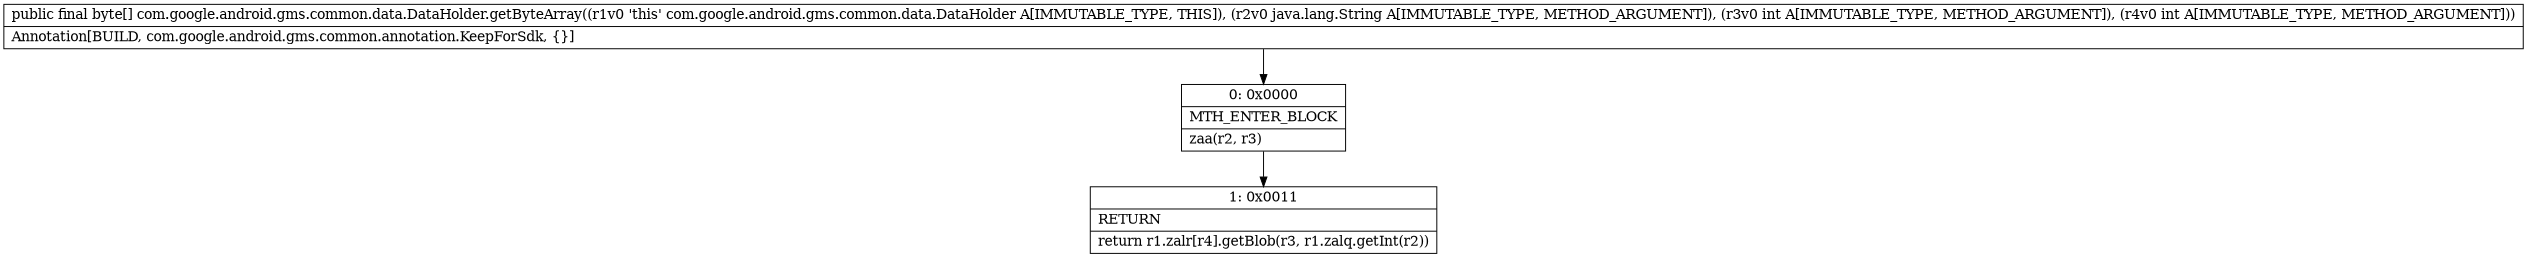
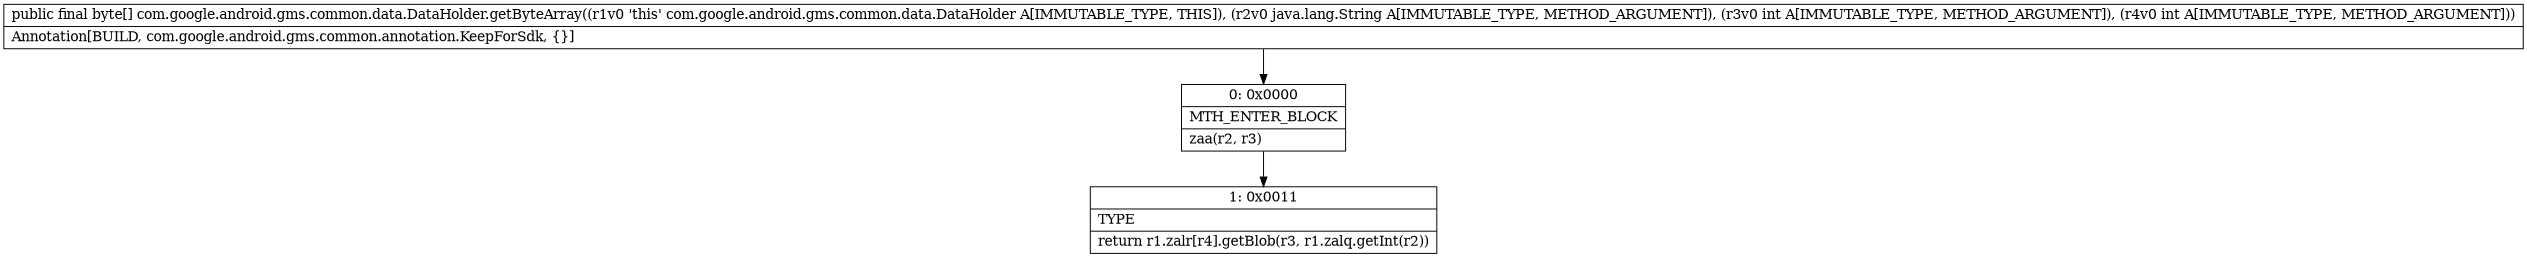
(1129, 220) -> (1117, 220)
